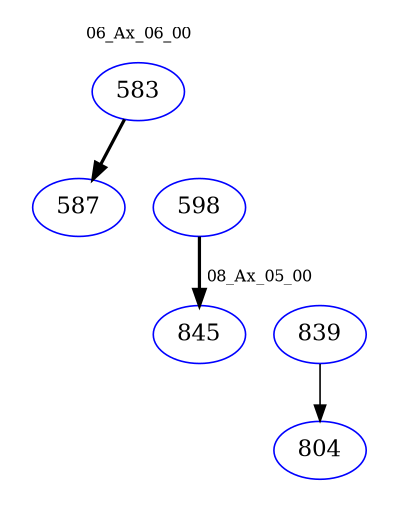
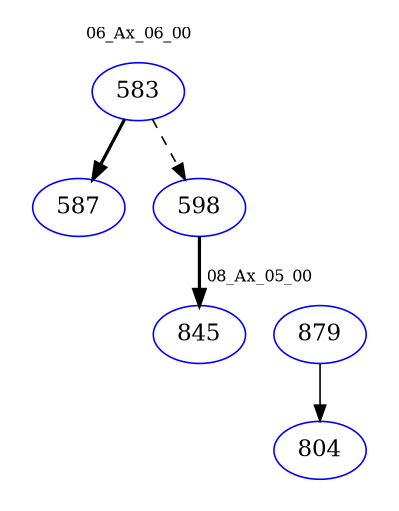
none -> (165, 142)
(320, 335) -> (320, 335)
